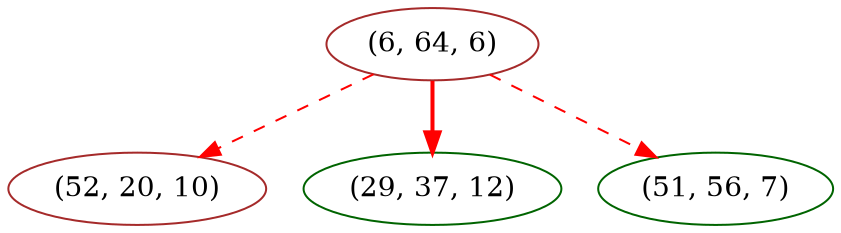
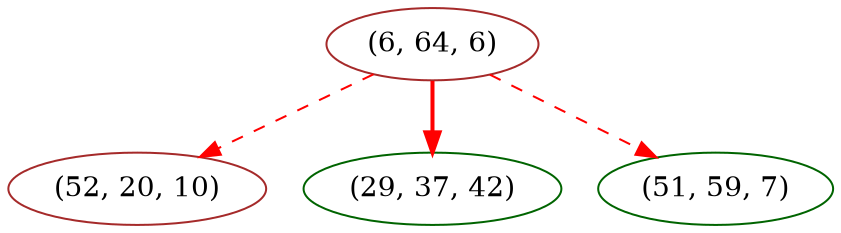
(432, 189) -> (432, 189)
(716, 189) -> (716, 189)
